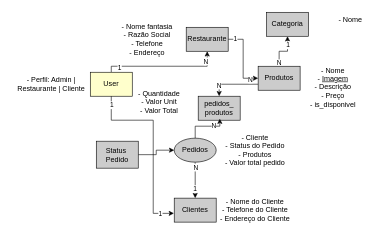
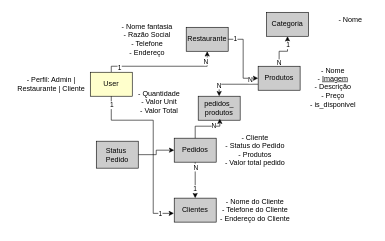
(195, 150) -> (195, 150)
